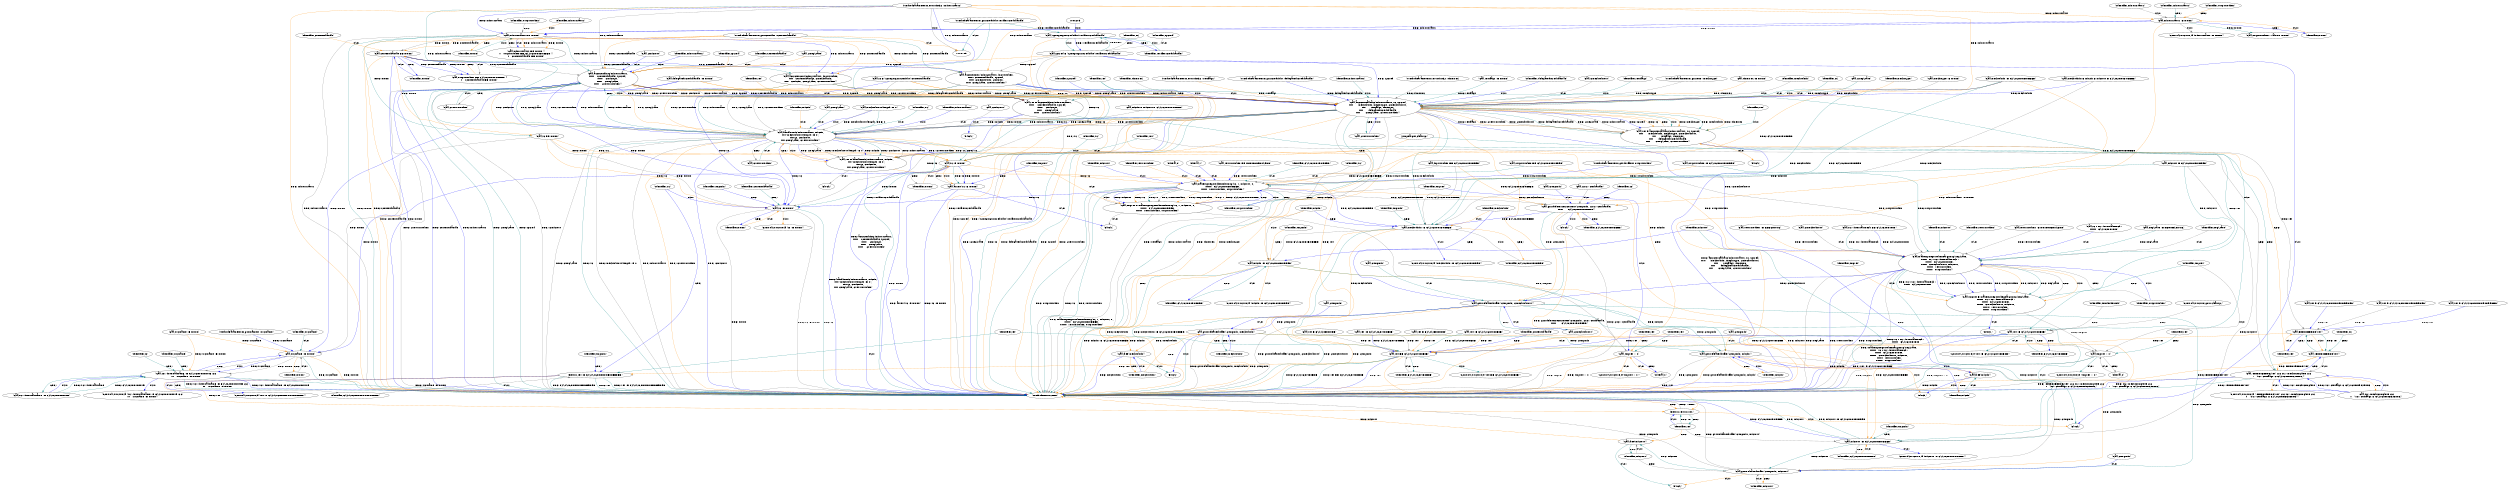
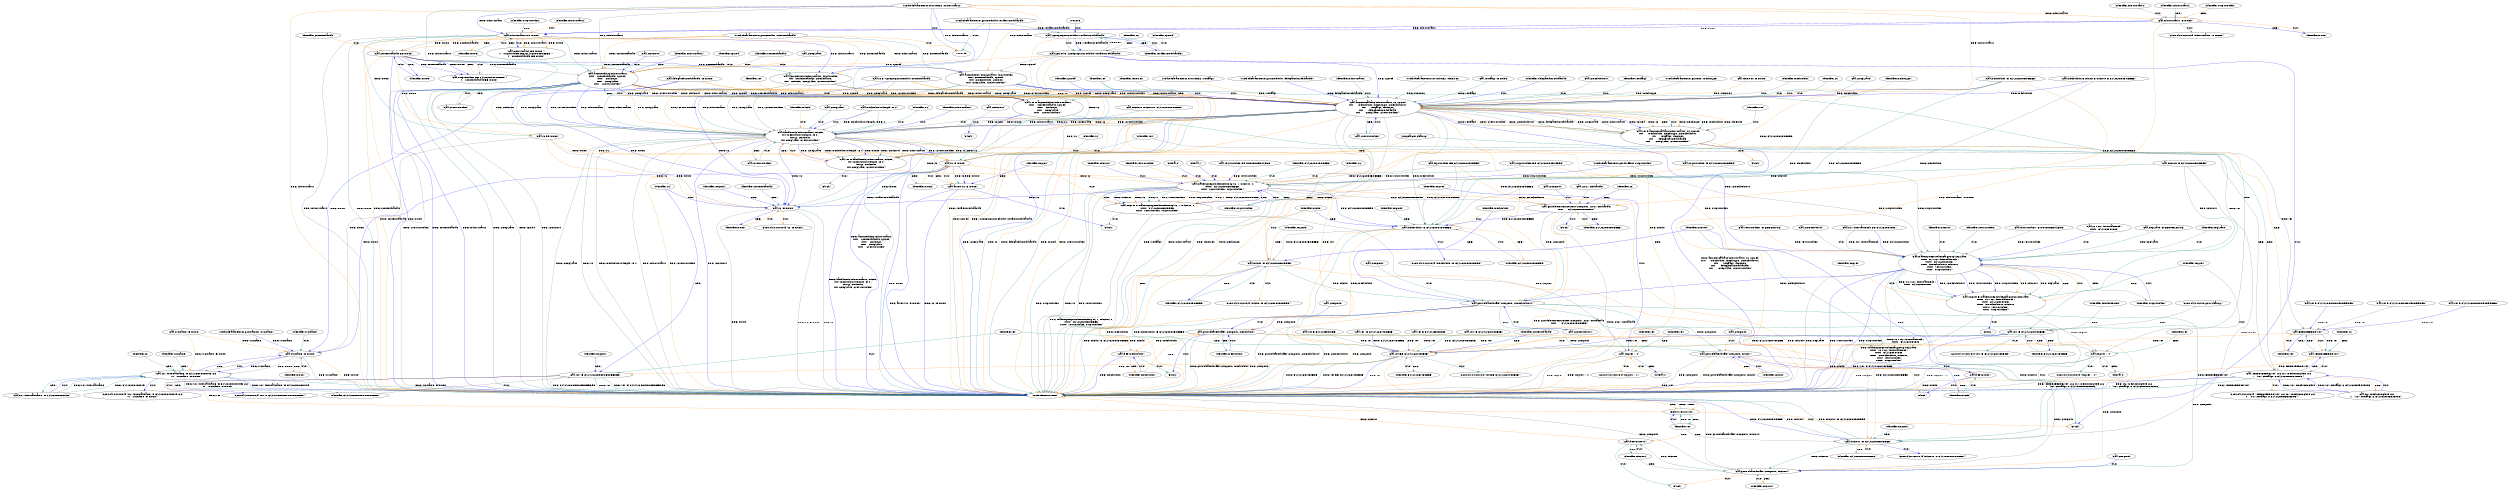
(2197, 35) -> (2197, 35)
(2268, 35) -> none
(1943, 79) -> none
(1515, 285) -> (1369, 294)
(2249, 332) -> (2249, 332)
(595, 375) -> (595, 375)
